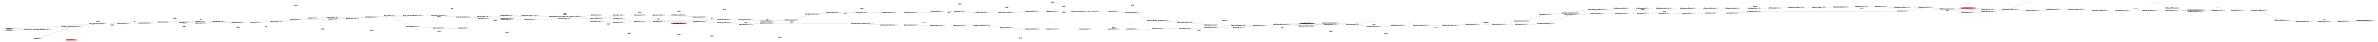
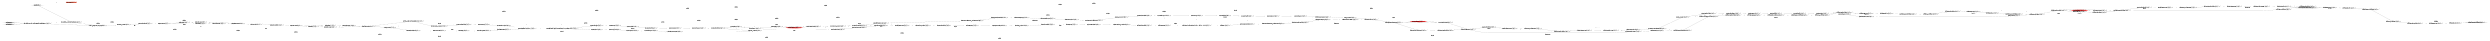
none -> (633, 27)
